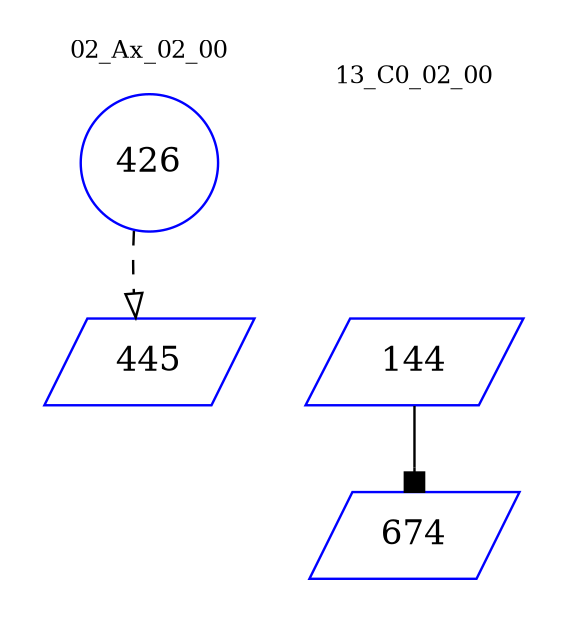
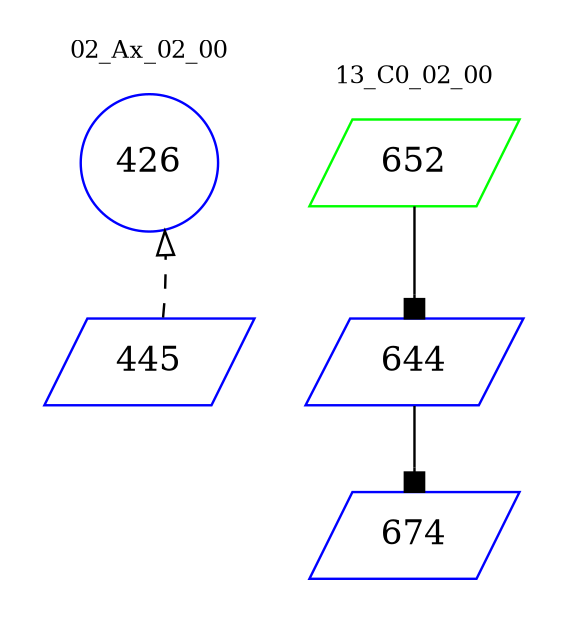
none -> (414, 163)
(133, 262) -> (165, 286)
(414, 362) -> (414, 362)
